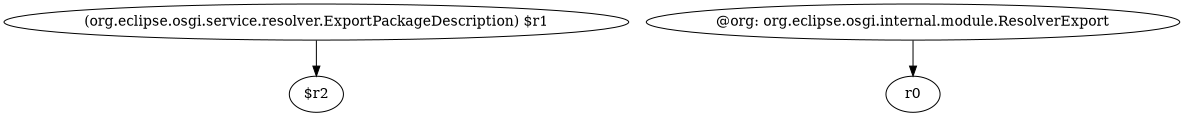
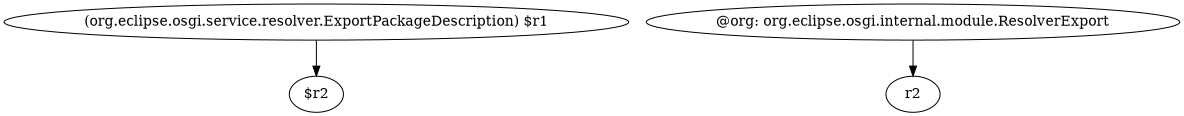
(913, 94) -> (913, 94)
